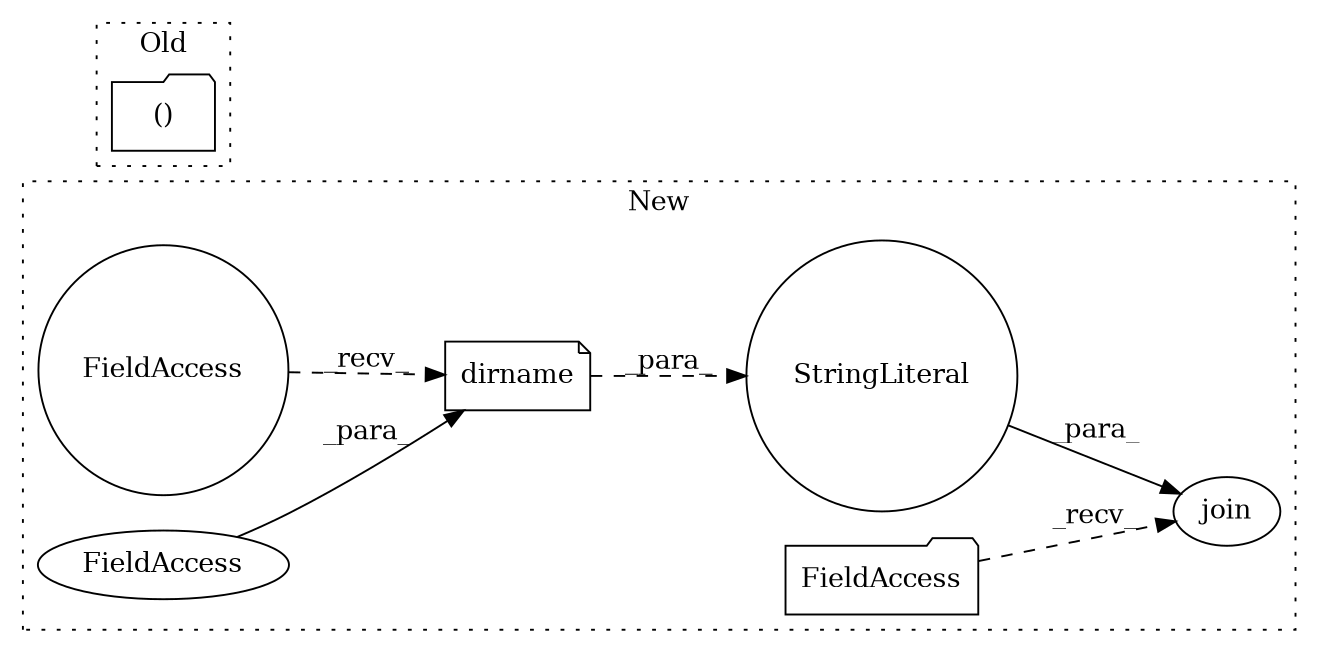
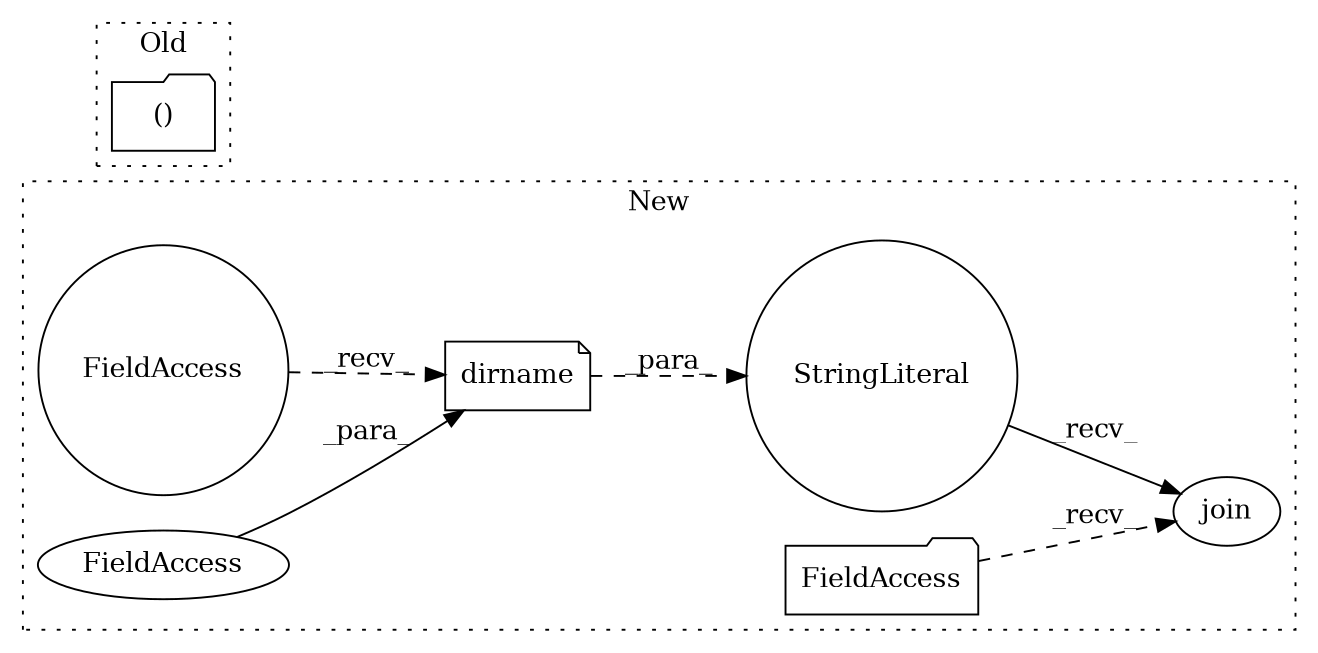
(1095, 430) -> (1095, 430)
